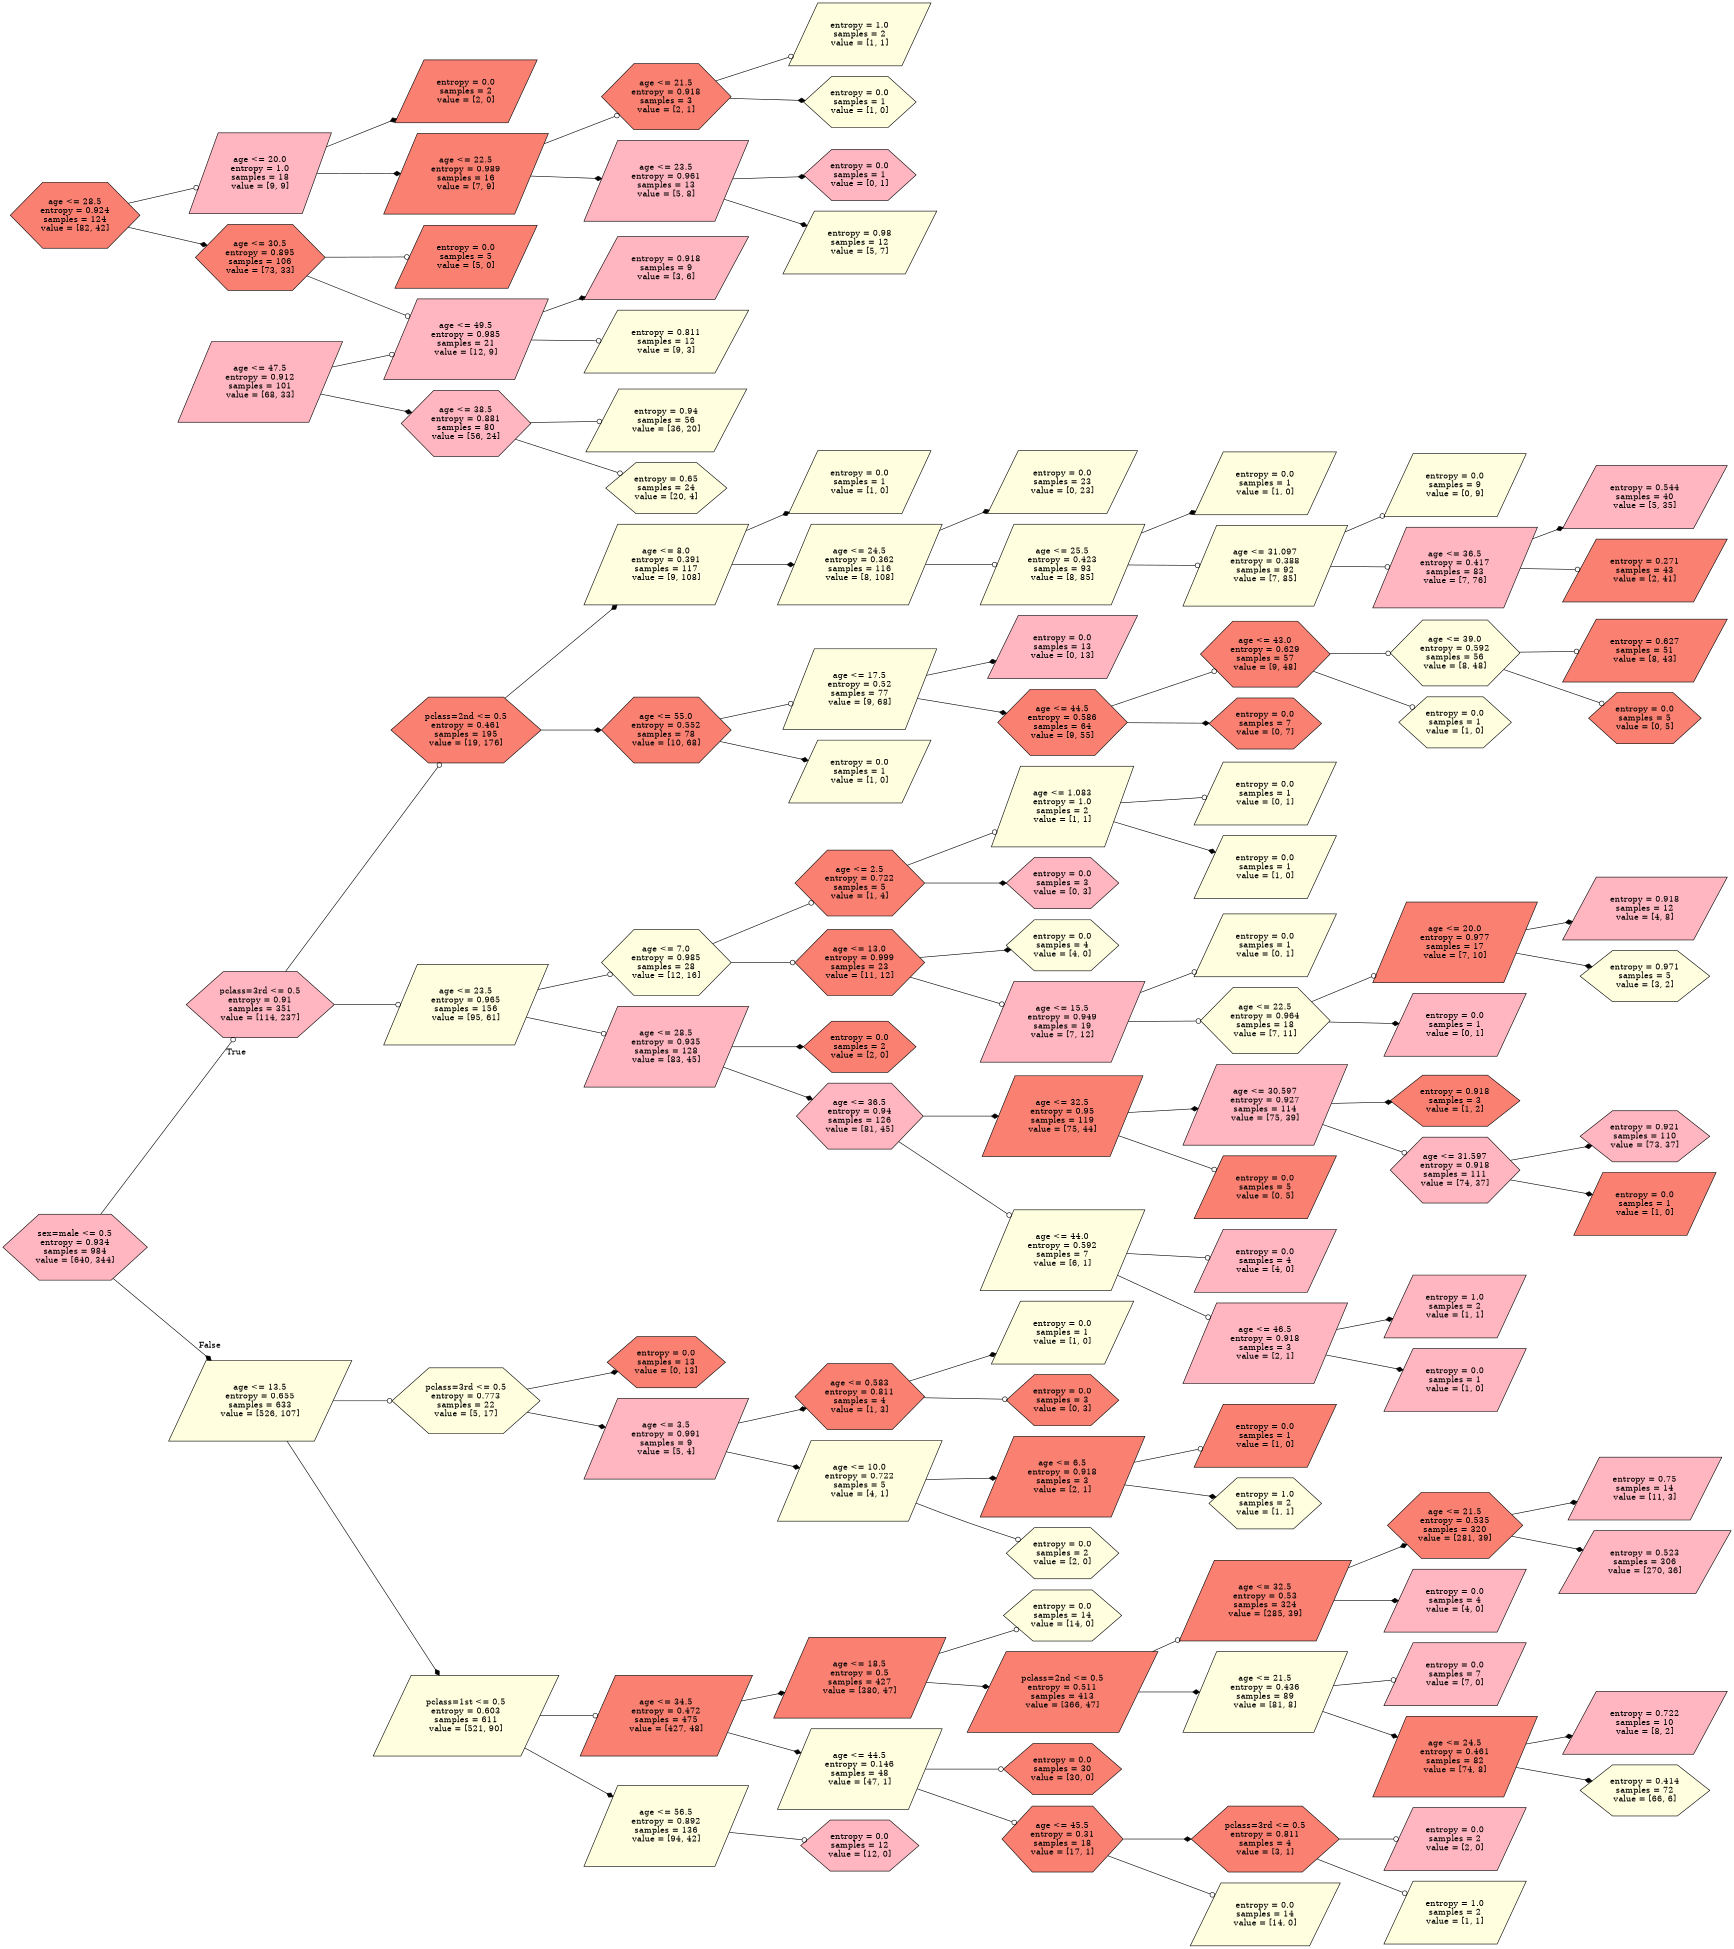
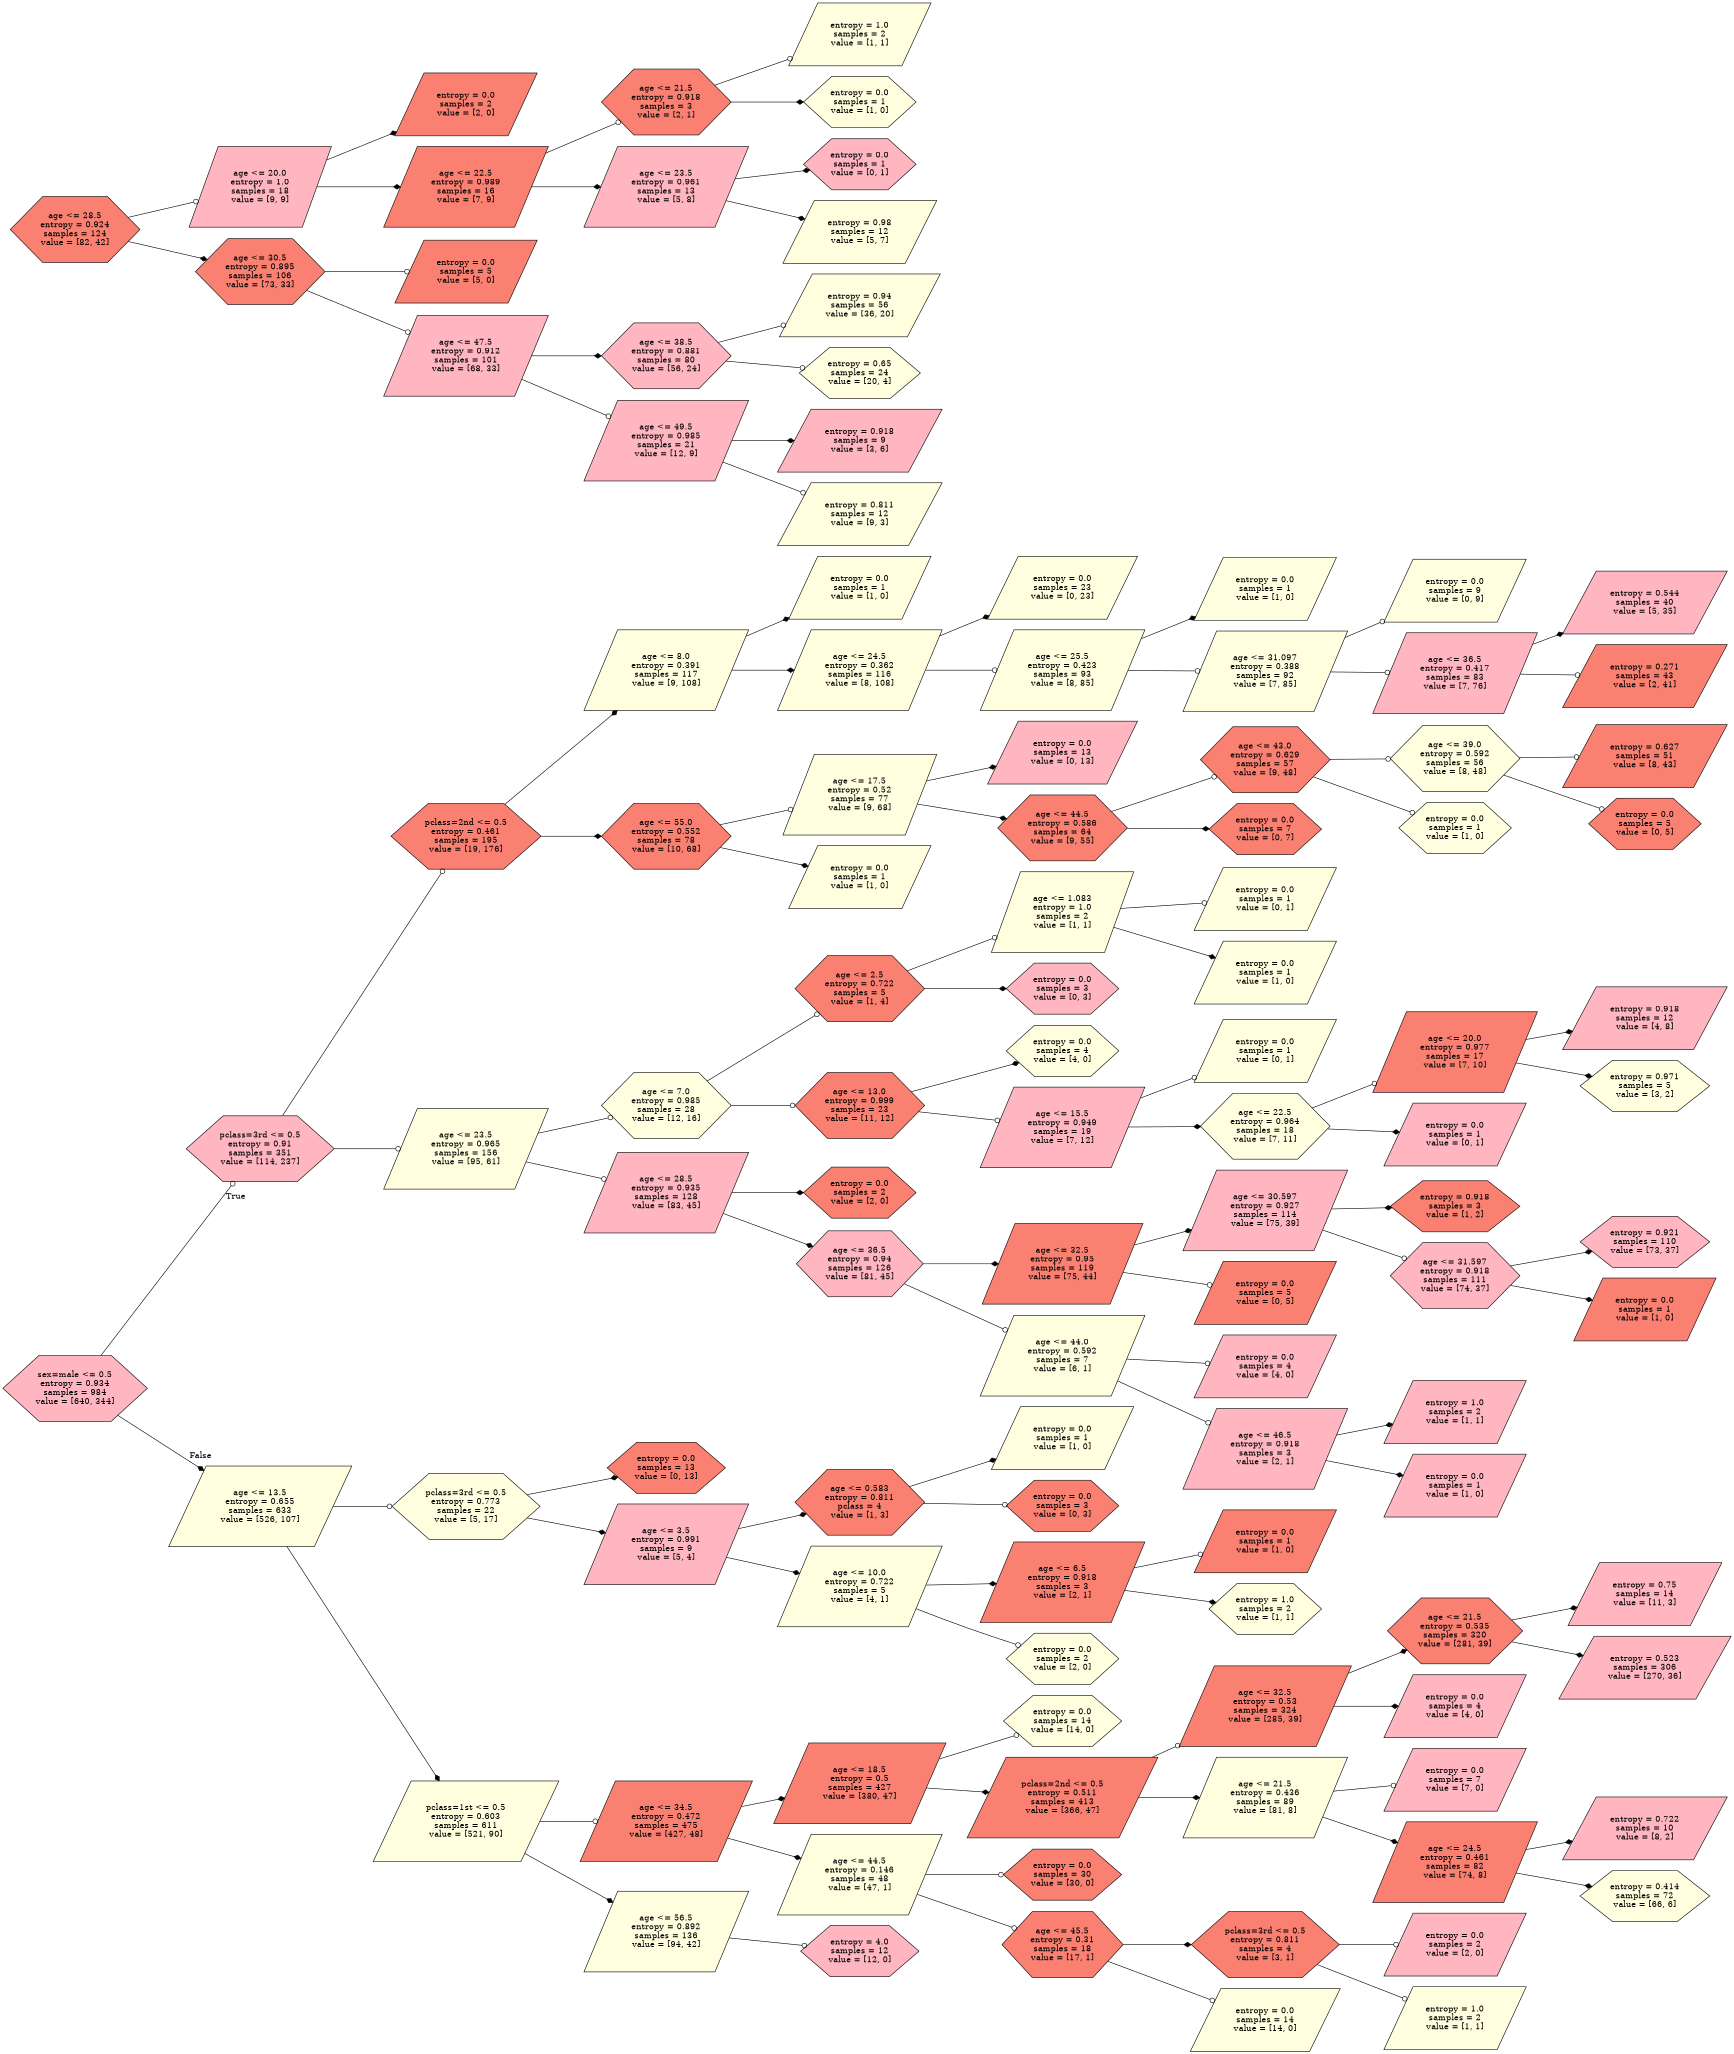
(356, 295) -> (356, 311)
(1162, 1021) -> (1161, 1127)
(860, 1397) -> (860, 1502)
(860, 1846) -> (860, 1951)
